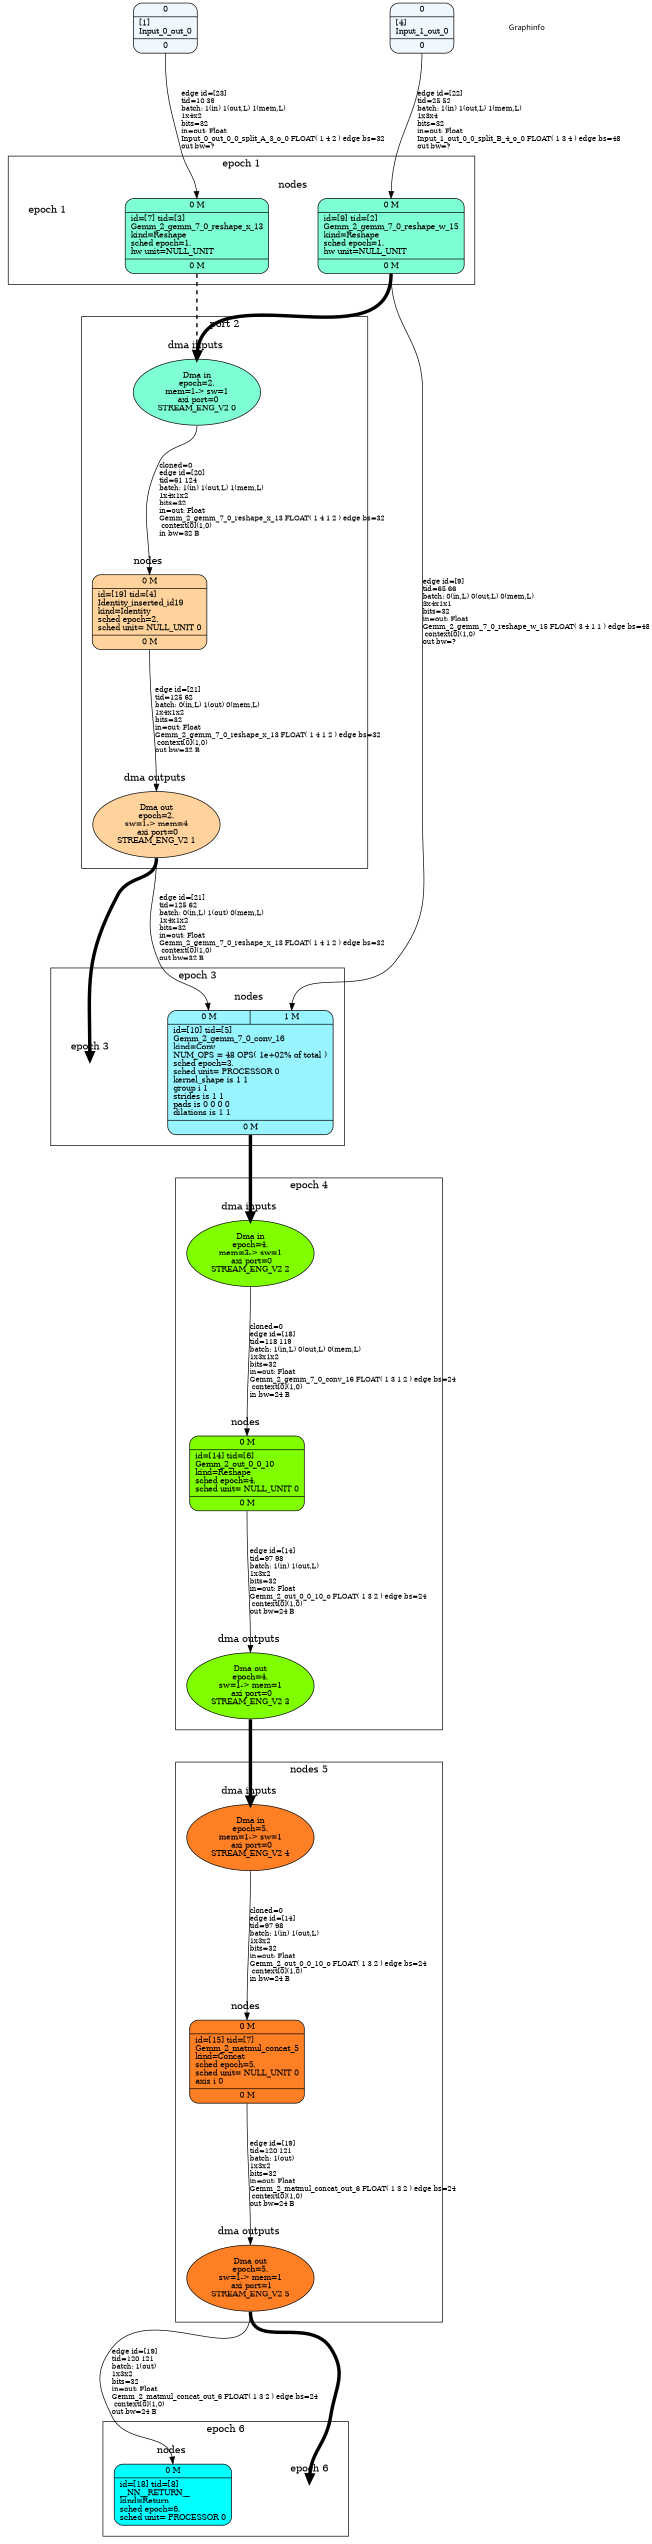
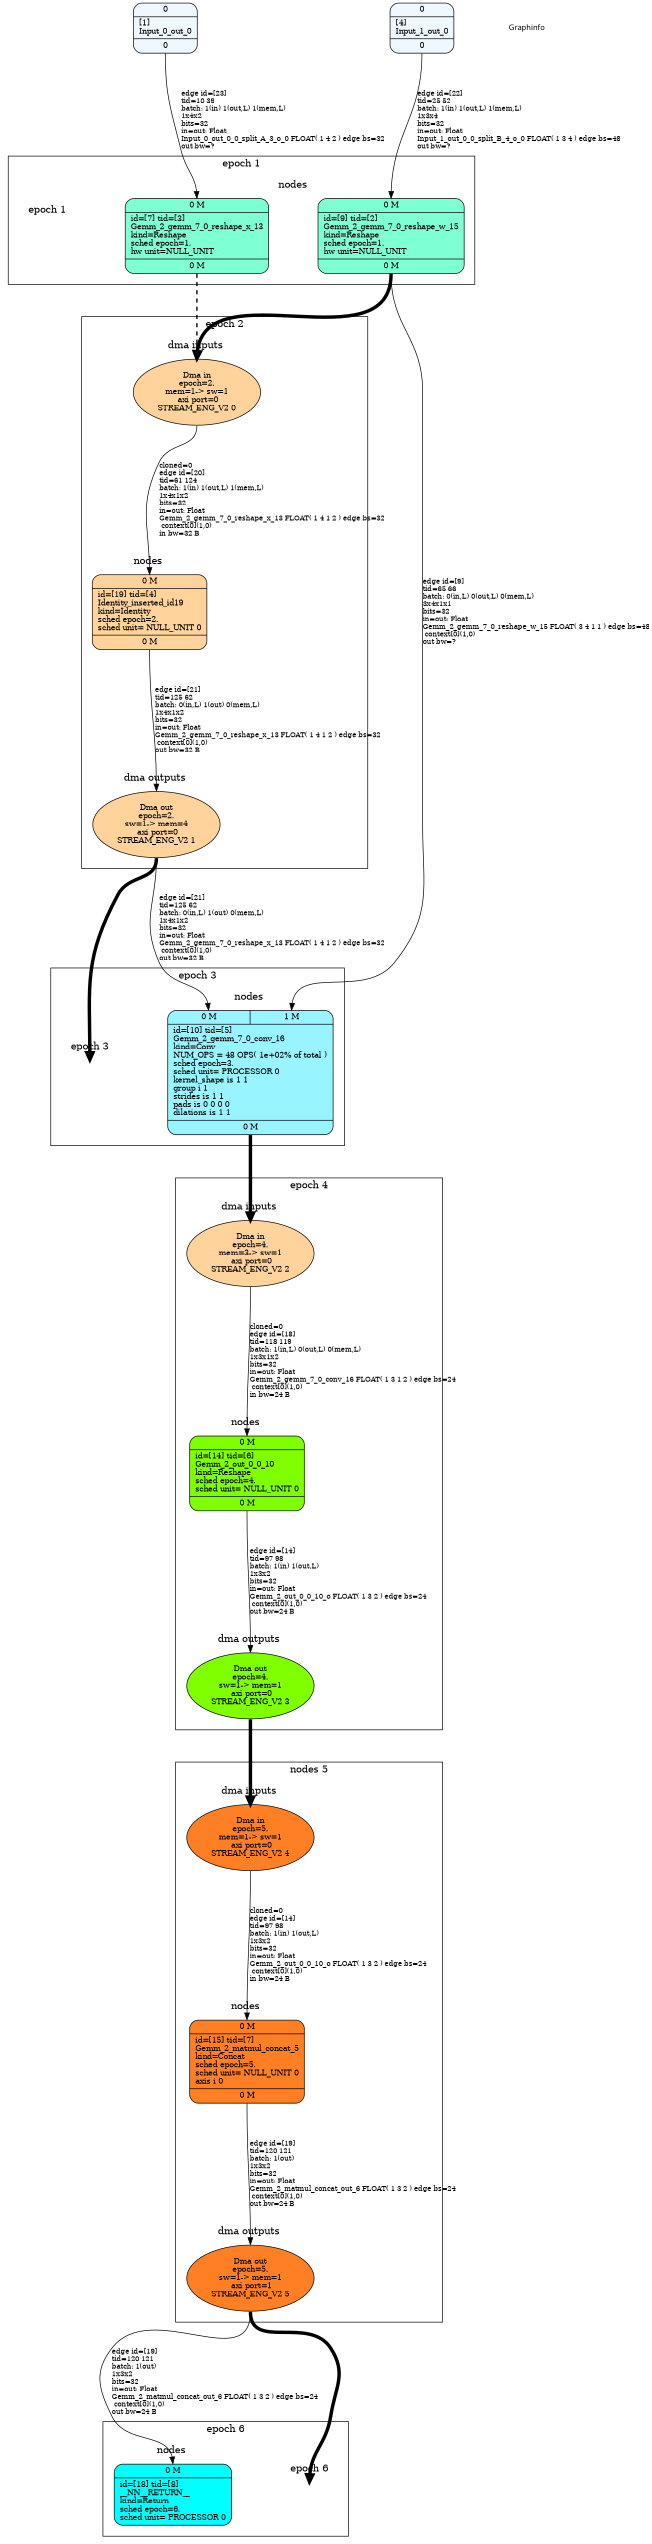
(225, 325) -> (225, 325)
(197, 392) -> (197, 392)
(250, 1253) -> (250, 1253)
